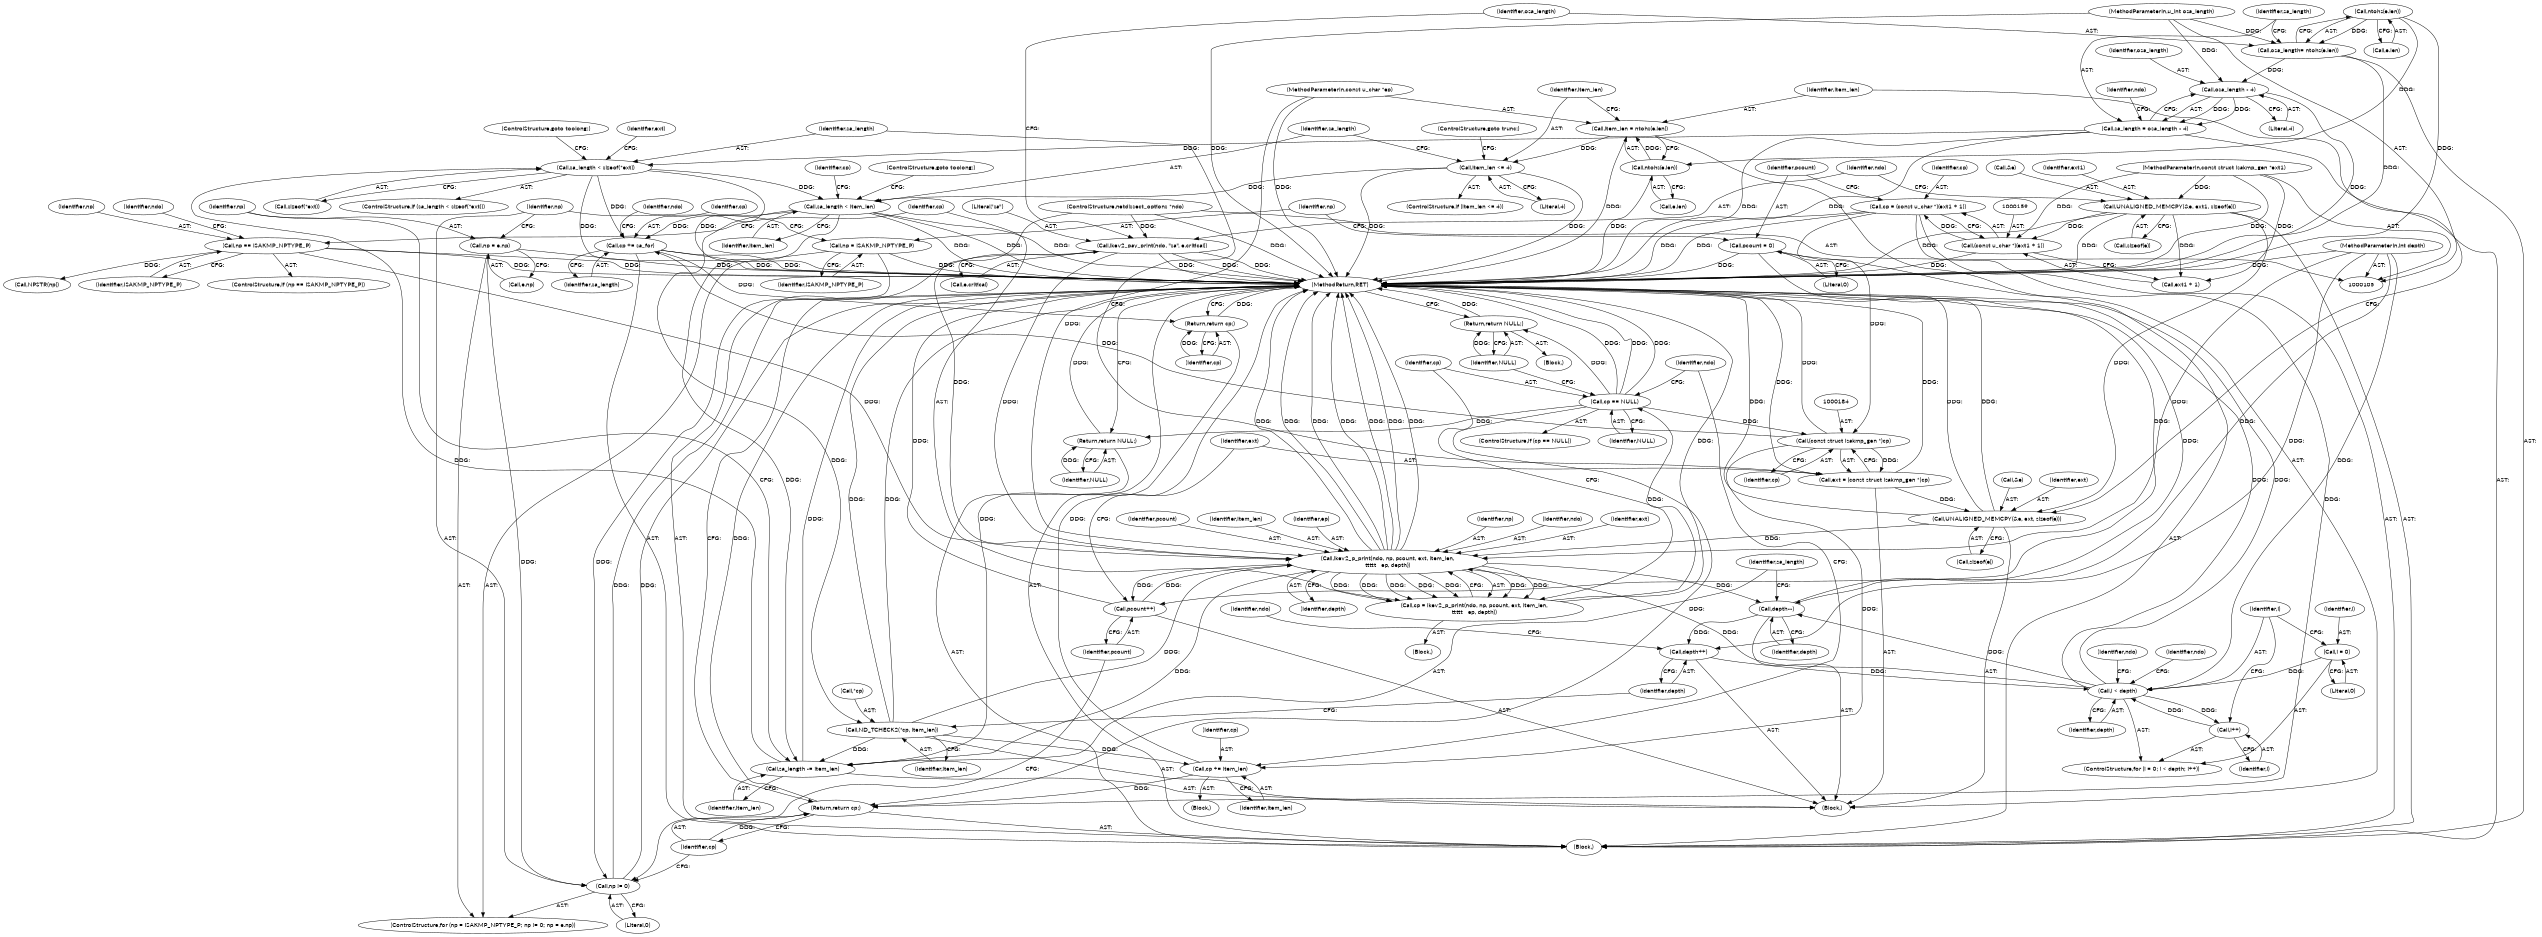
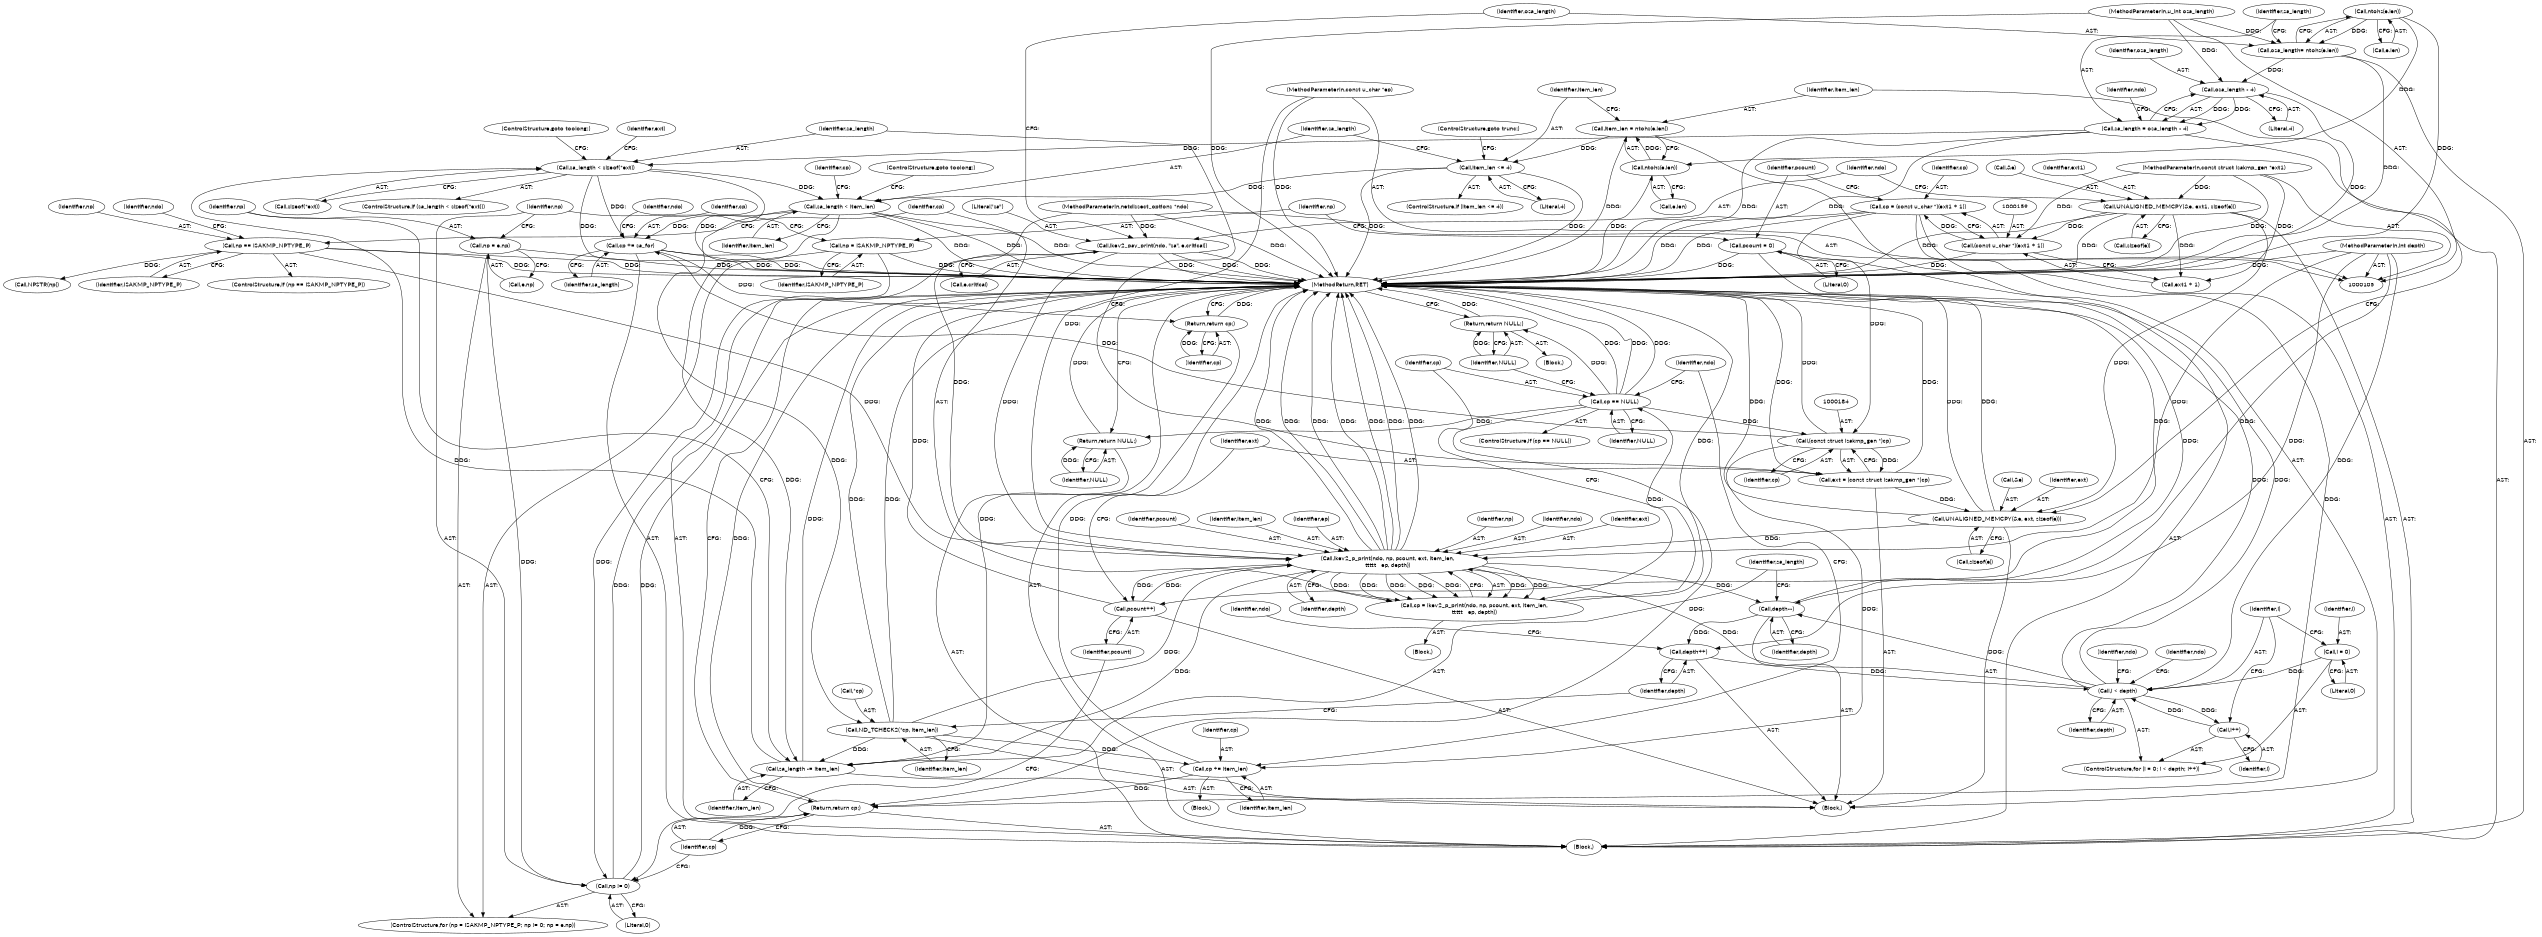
(1486, 109) -> (1799, 233)
(1125, 207) -> (1125, 207)
